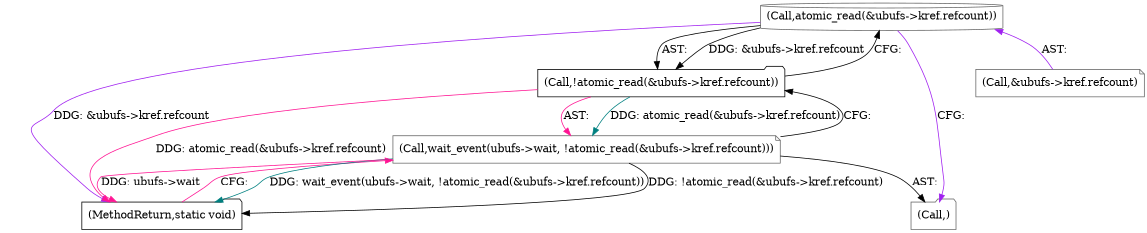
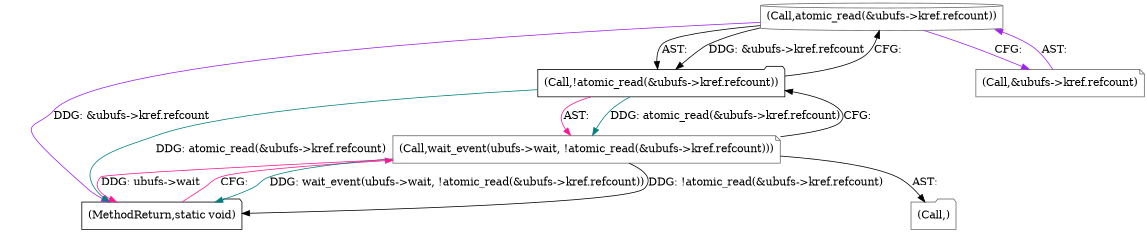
(935, 109) -> (973, 47)
(292, 110) -> (292, 110)
